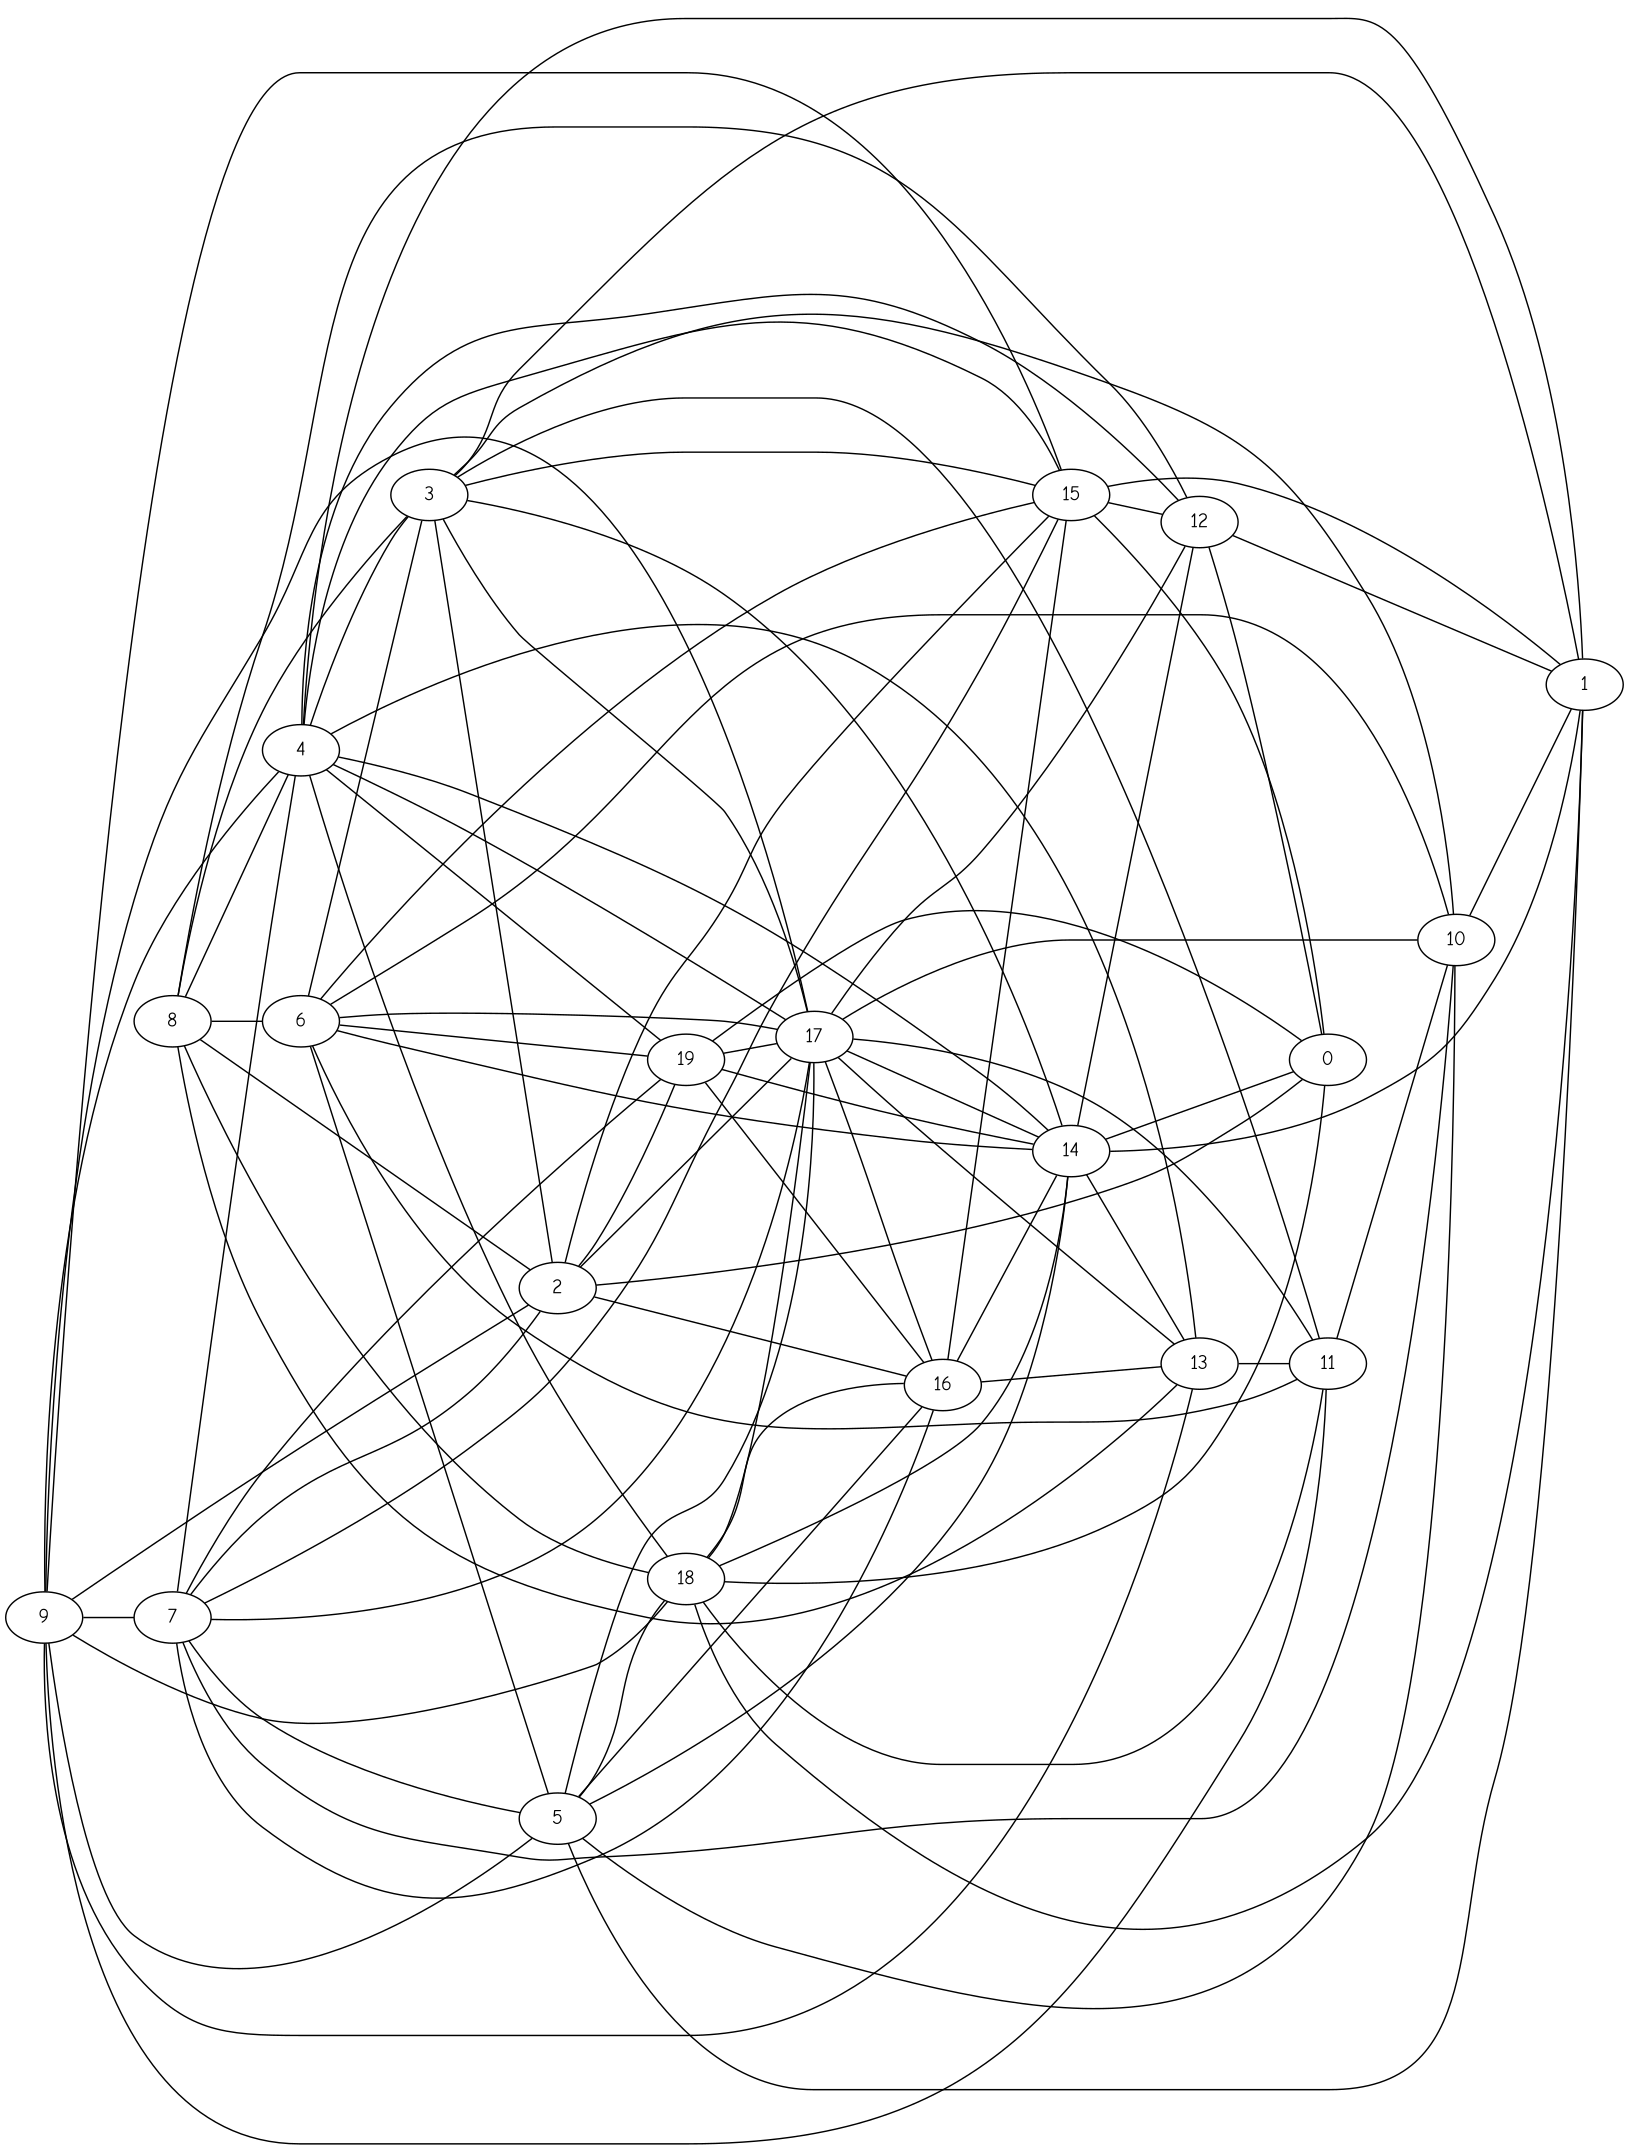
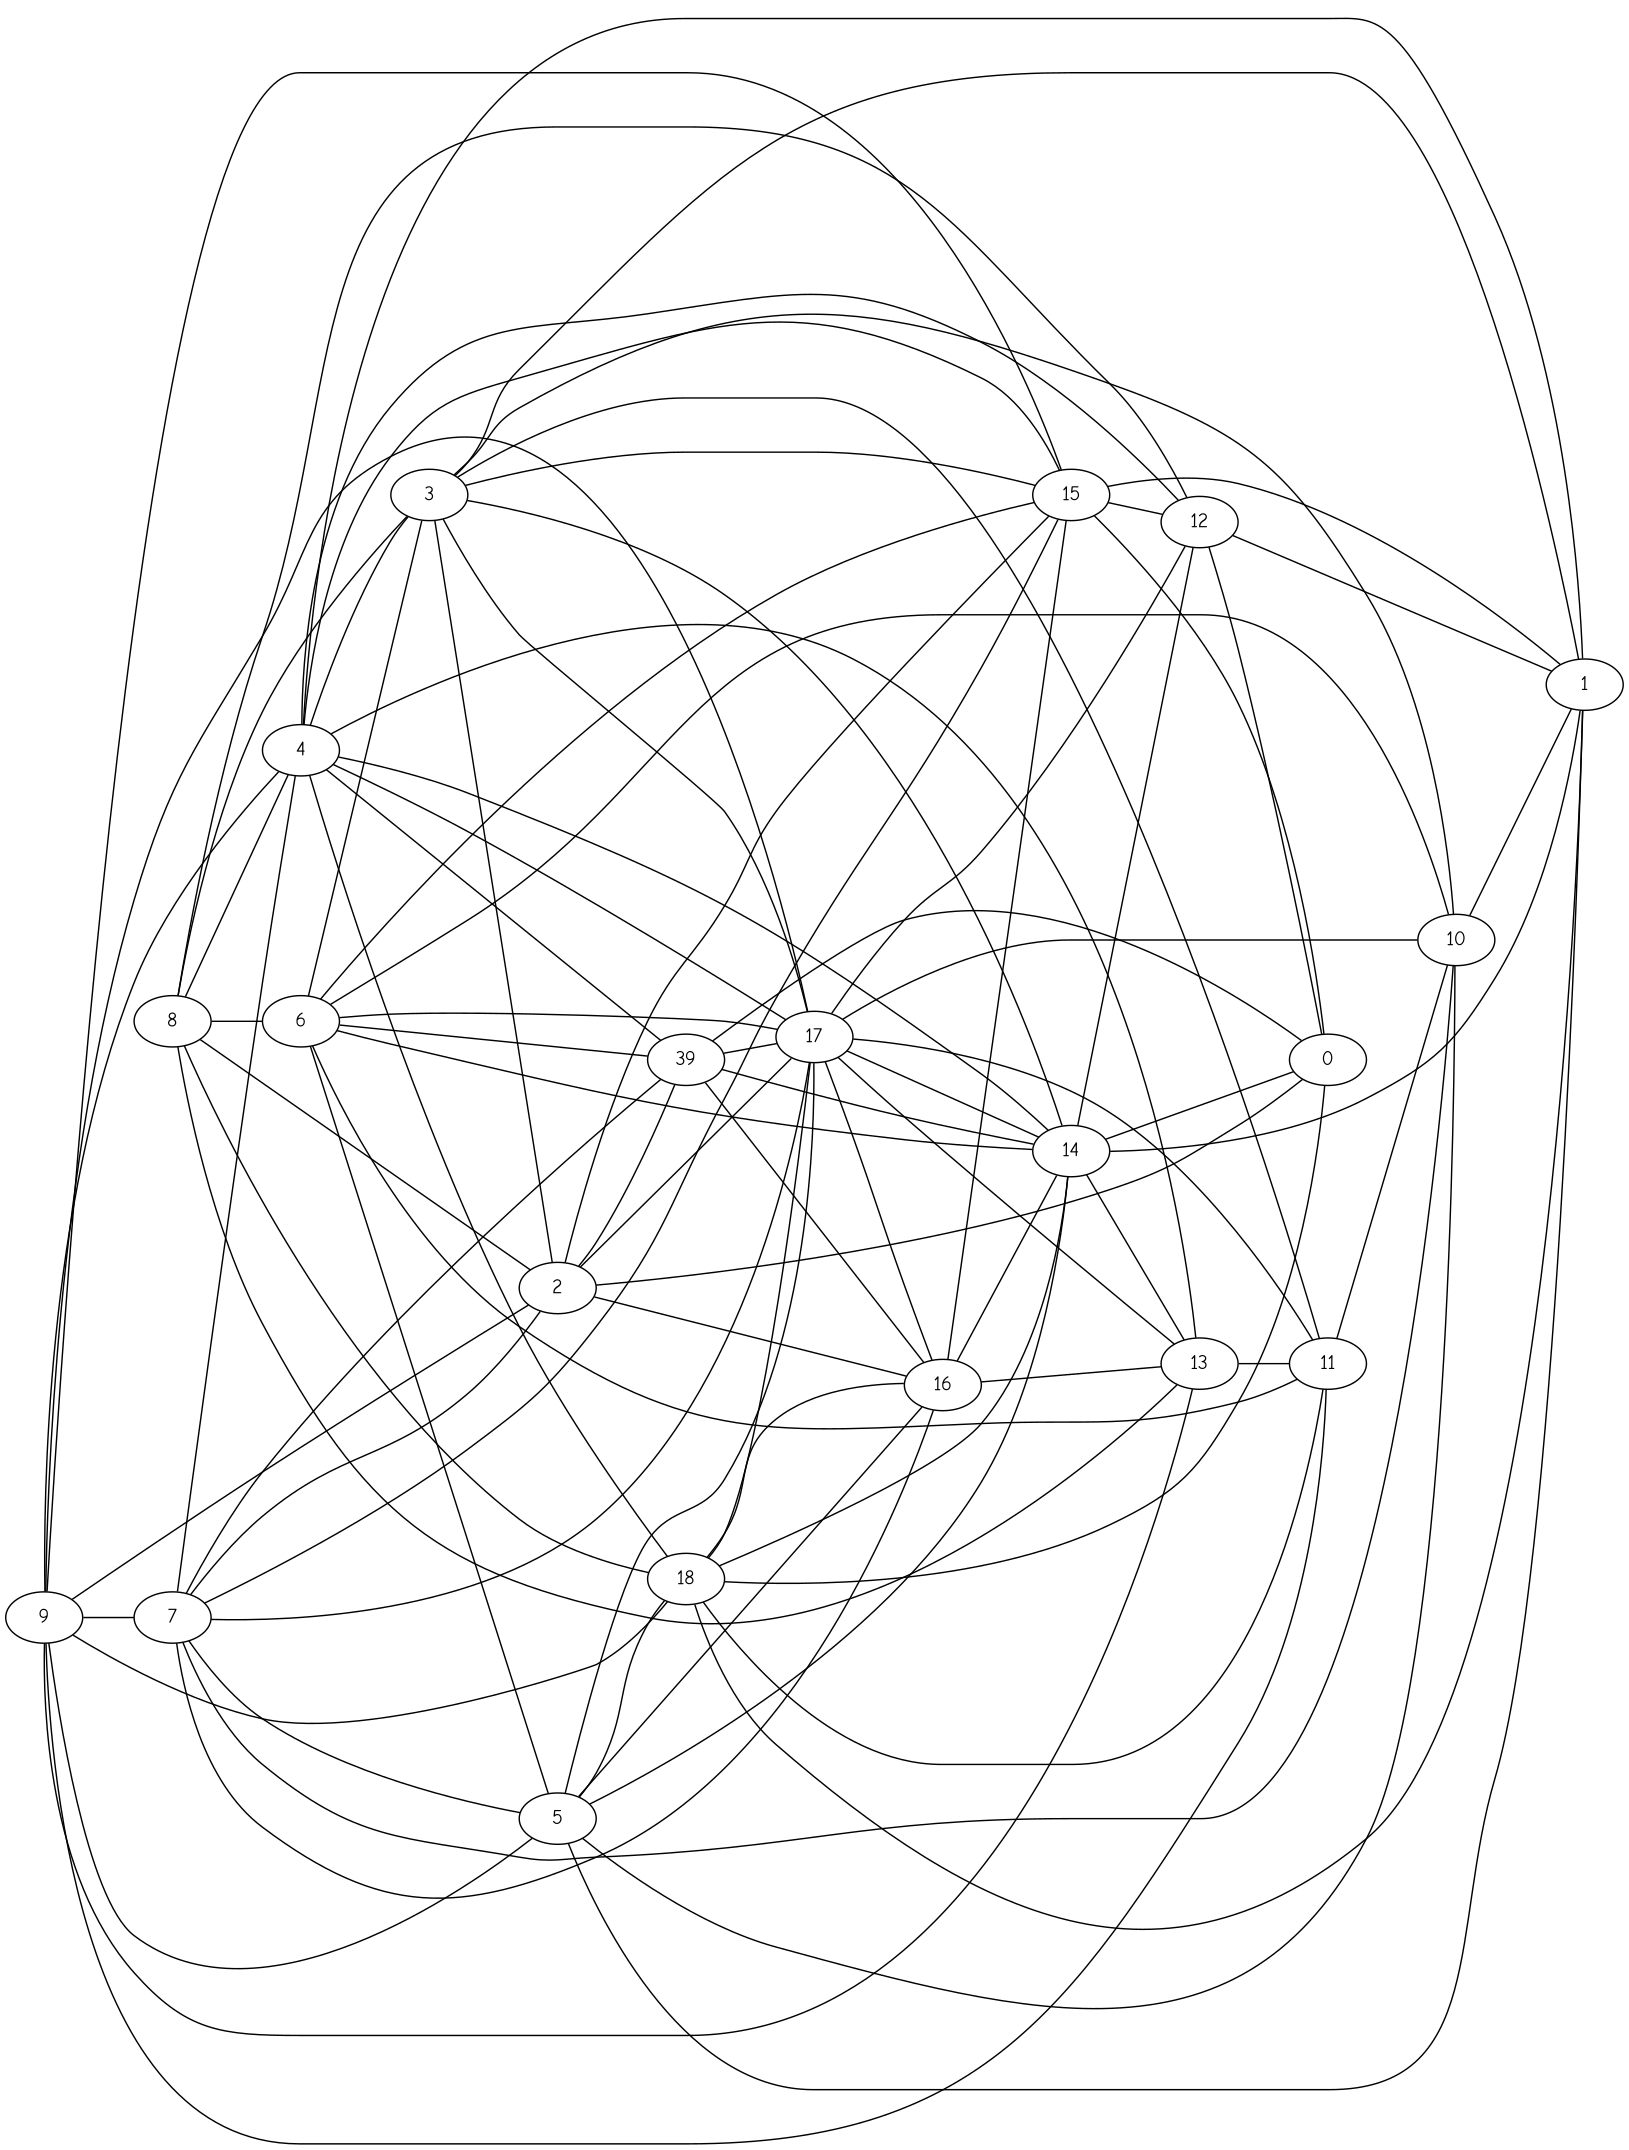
(686, 1060) -> (686, 1060)
